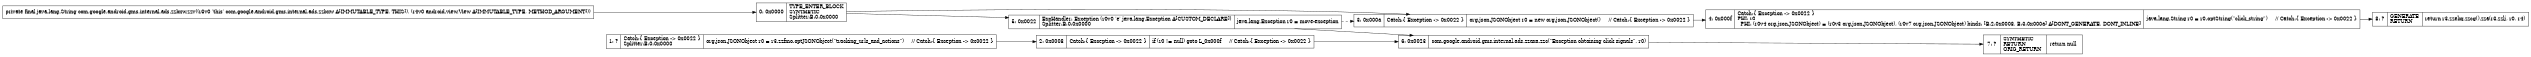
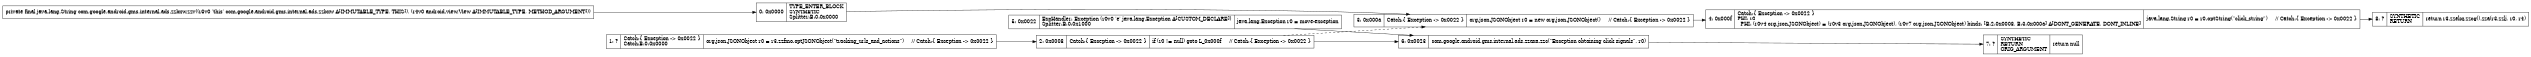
(926, 16) -> none
(2405, 16) -> (2405, 16)
(1346, 21) -> (1366, 30)
(1067, 24) -> (1067, 24)
(648, 44) -> (646, 44)
(2022, 49) -> (2024, 49)
